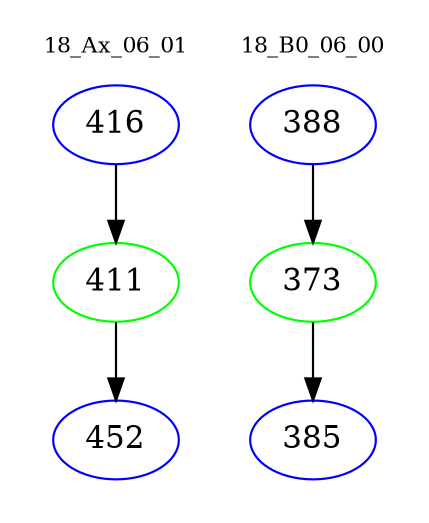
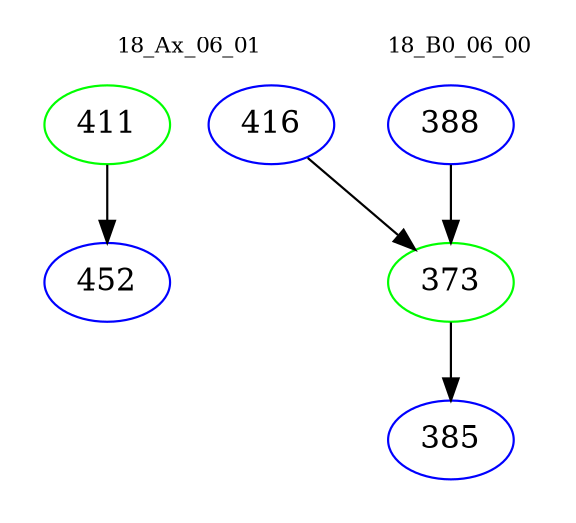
(116, 193) -> (337, 183)
